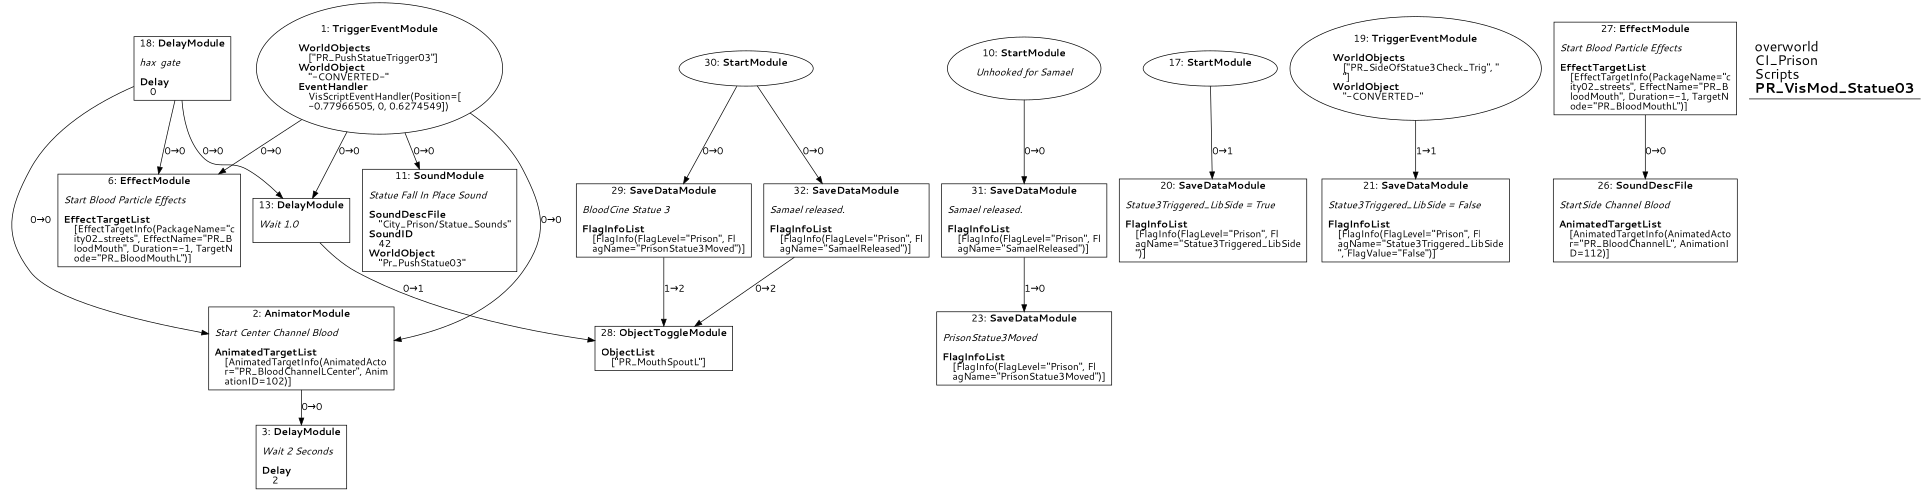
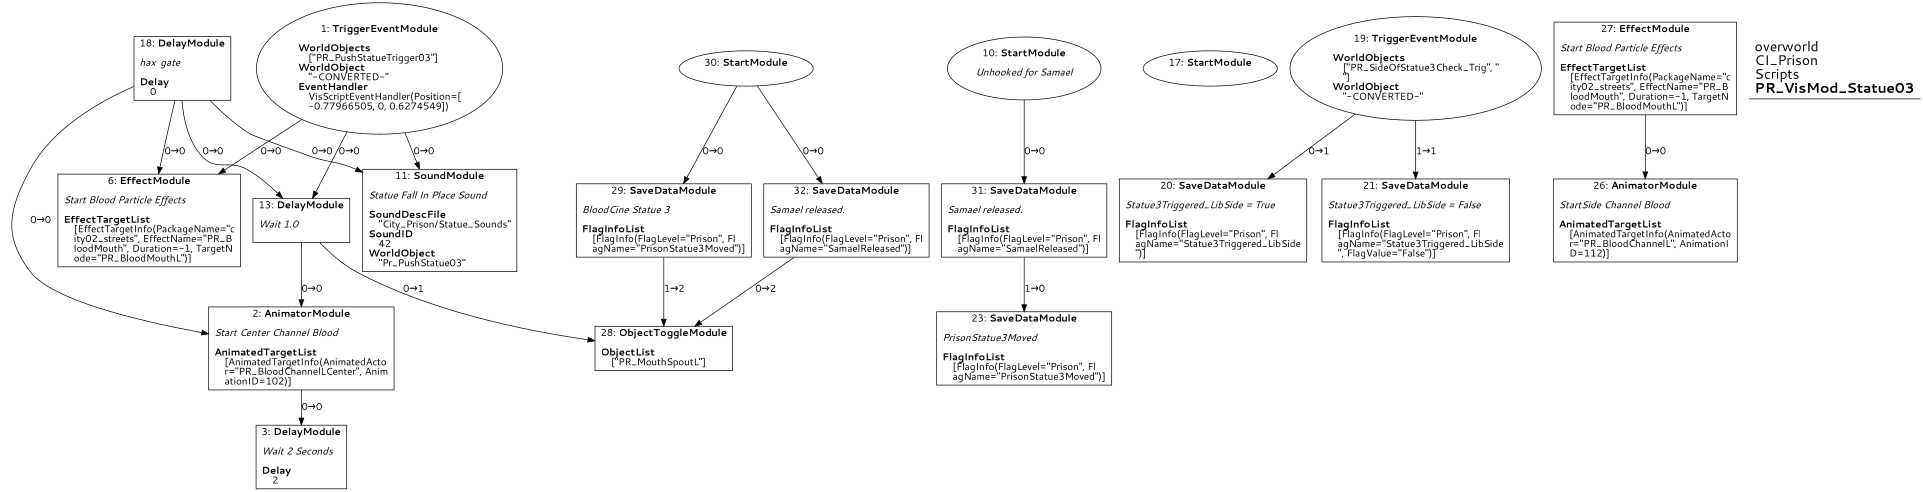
(1211, 129) -> (1315, 144)
none -> (278, 145)
(1654, 186) -> (1654, 186)
(534, 252) -> (301, 271)
